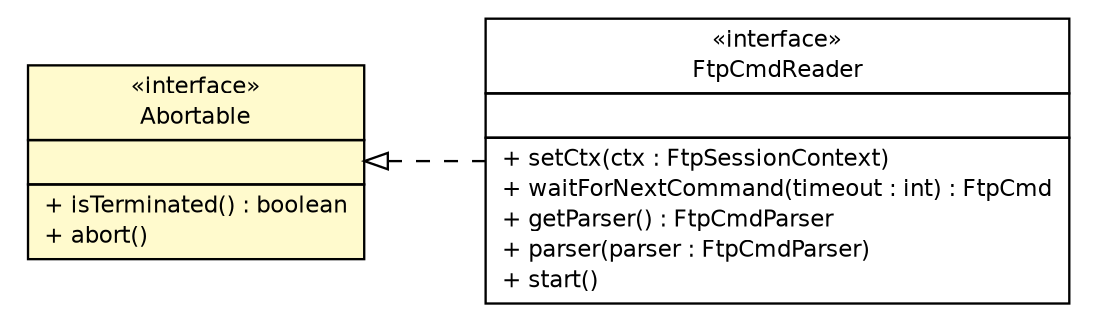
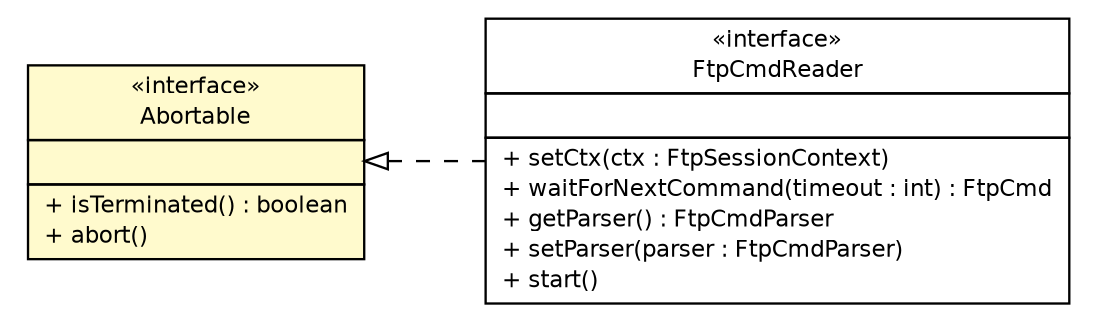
(686, 250) -> (703, 250)
